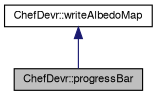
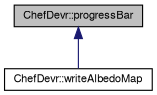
(78, 54) -> (78, 54)
